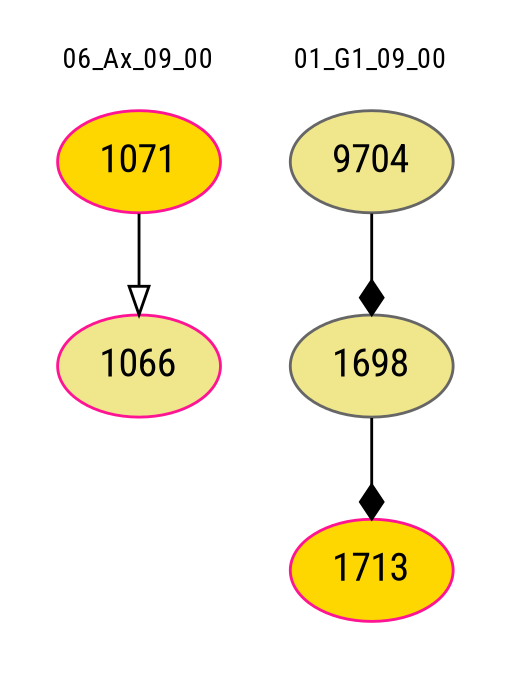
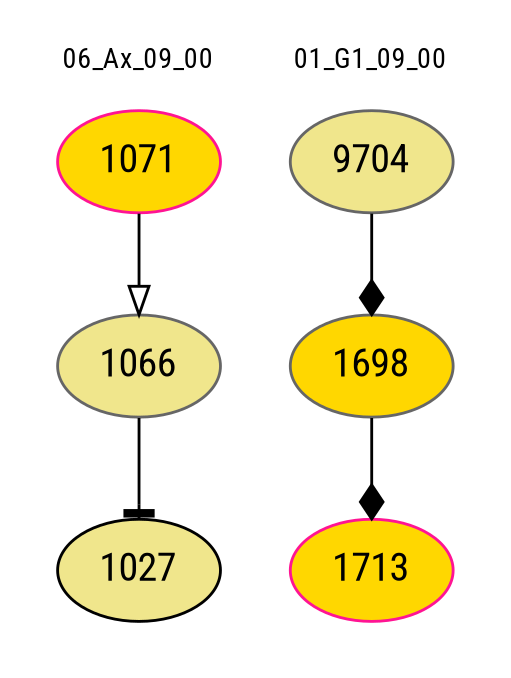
(139, 366) -> (139, 366)
(372, 366) -> (372, 366)
none -> (139, 570)
